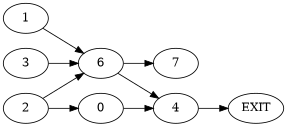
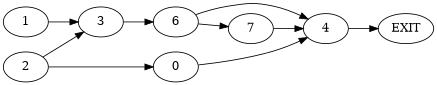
none -> (284, 29)
(60, 39) -> (59, 22)
(60, 88) -> (60, 47)
